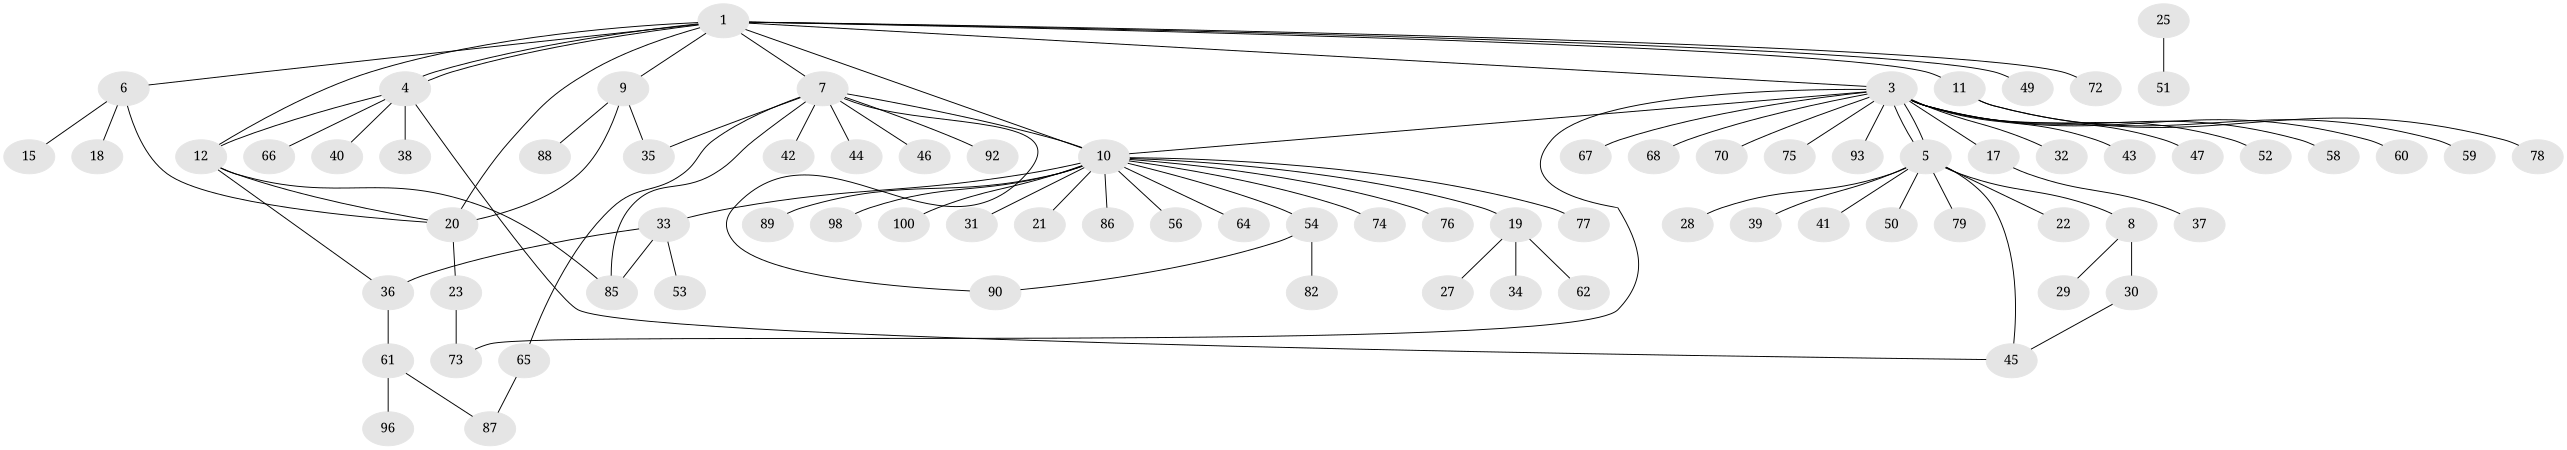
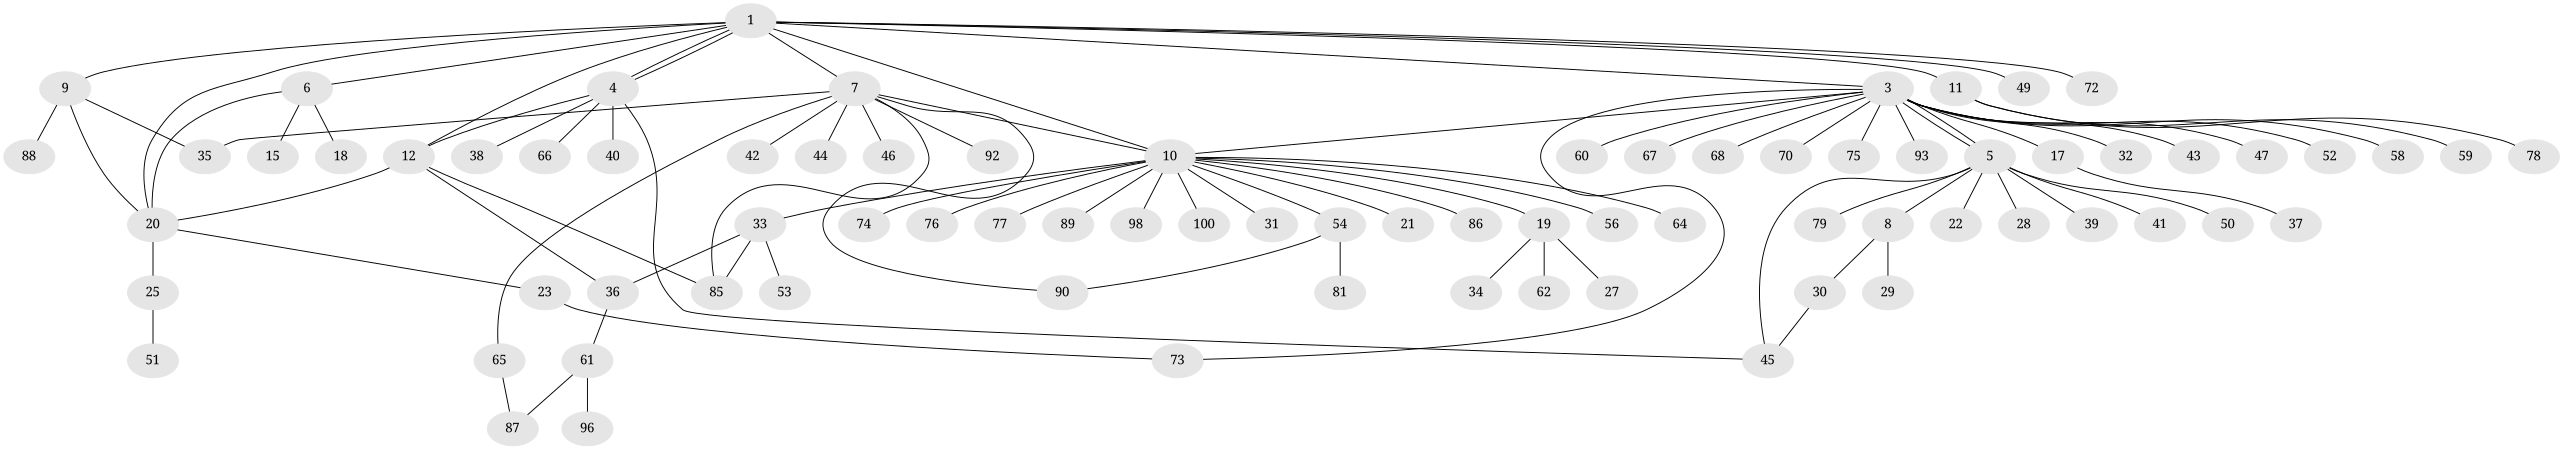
none -> (153, 259)
(1312, 293) -> (1340, 293)
